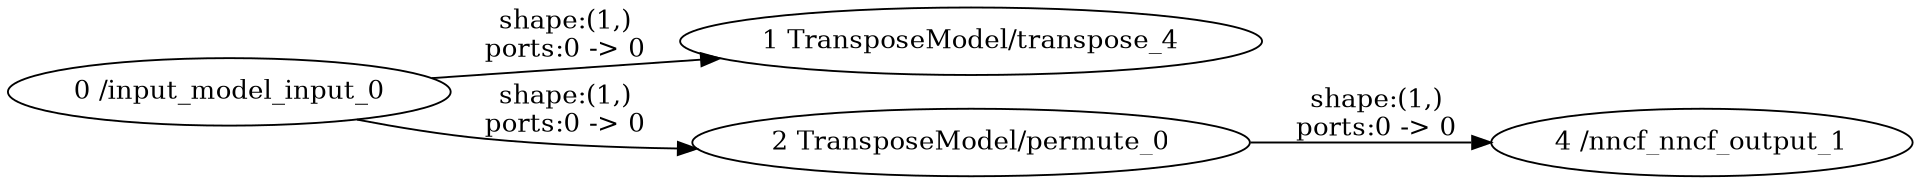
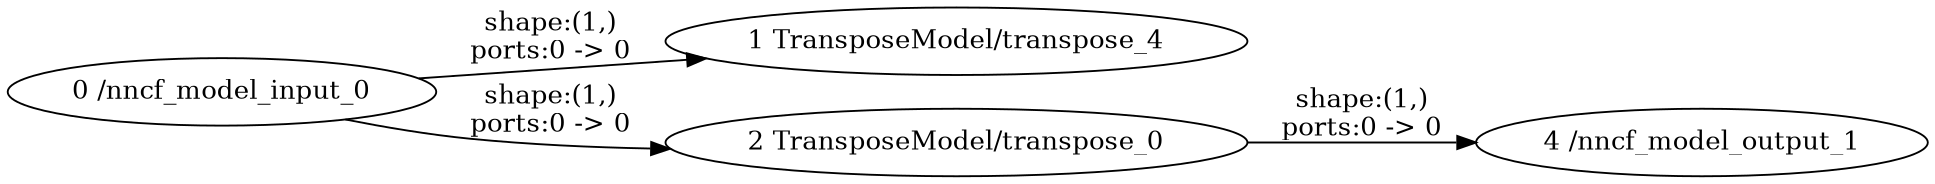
(229, 92) -> (222, 92)
(971, 142) -> (956, 142)
(1702, 142) -> (1702, 142)
